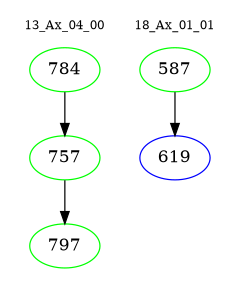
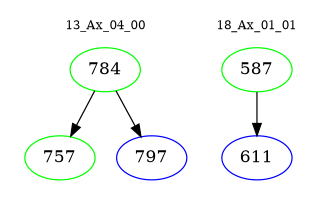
(175, 158) -> (257, 158)
(65, 196) -> (126, 108)
(65, 246) -> (152, 158)
